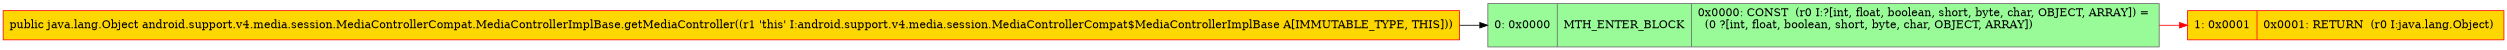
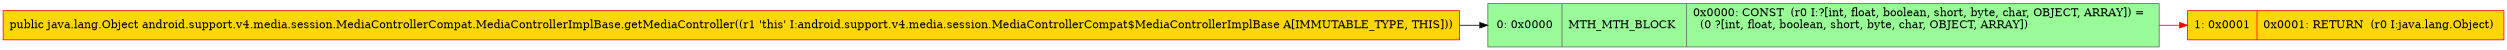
(1624, 25) -> (1622, 25)
